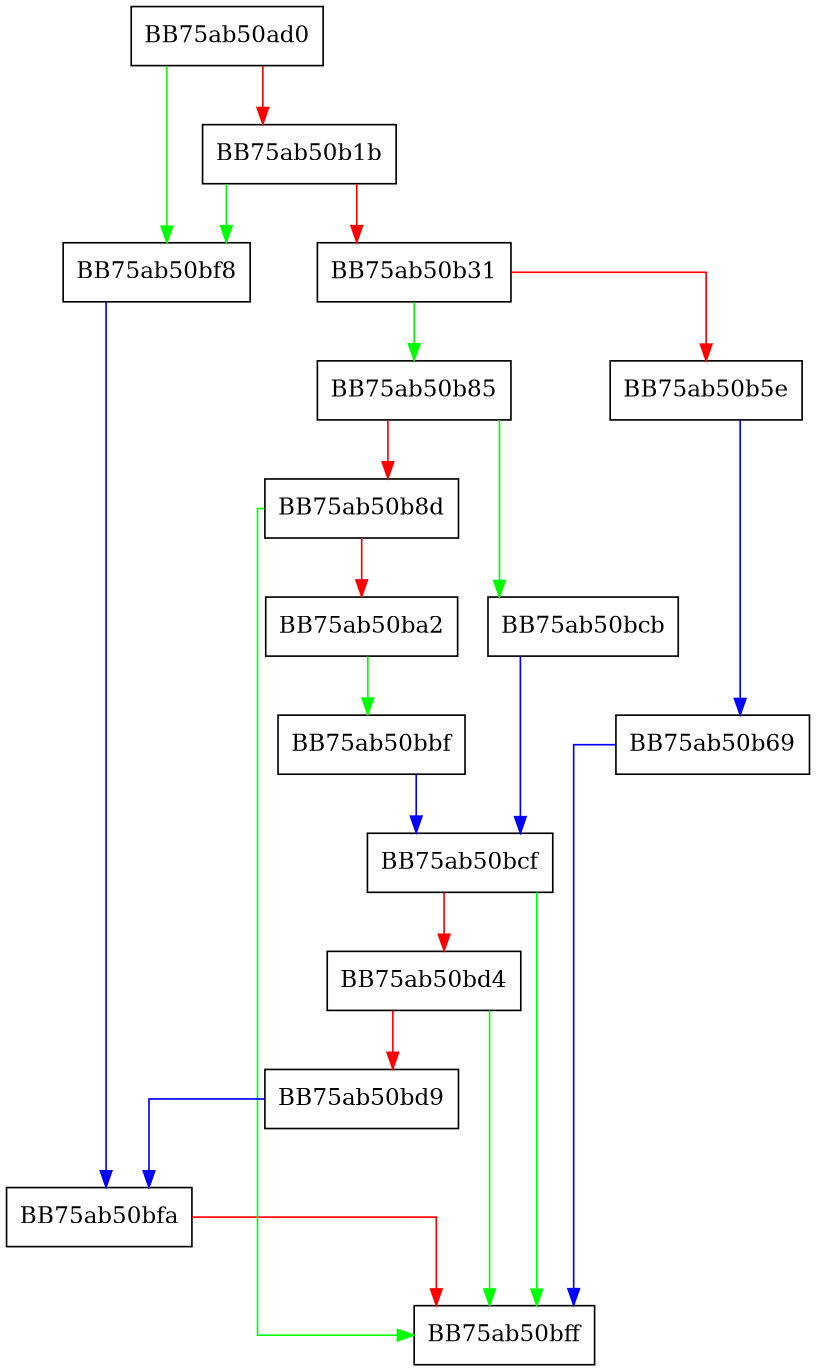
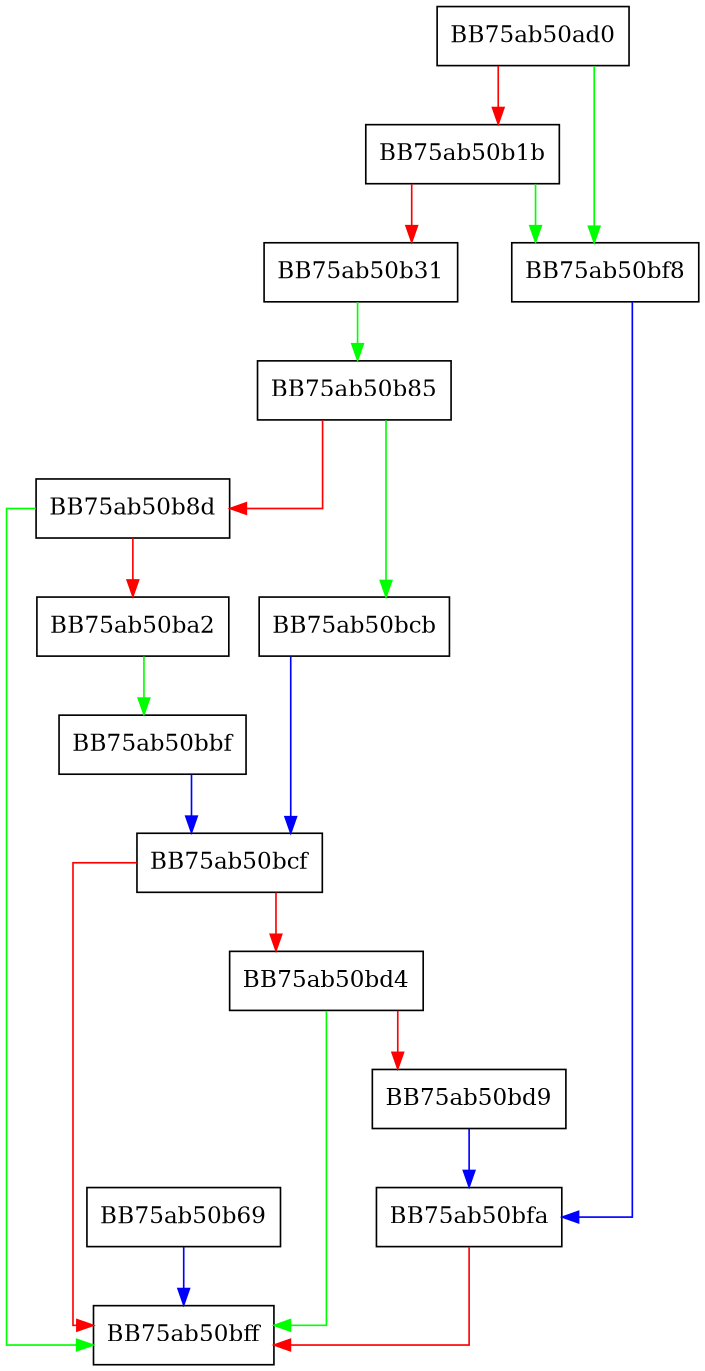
(706, 390) -> none
(537, 1091) -> (73, 1064)
